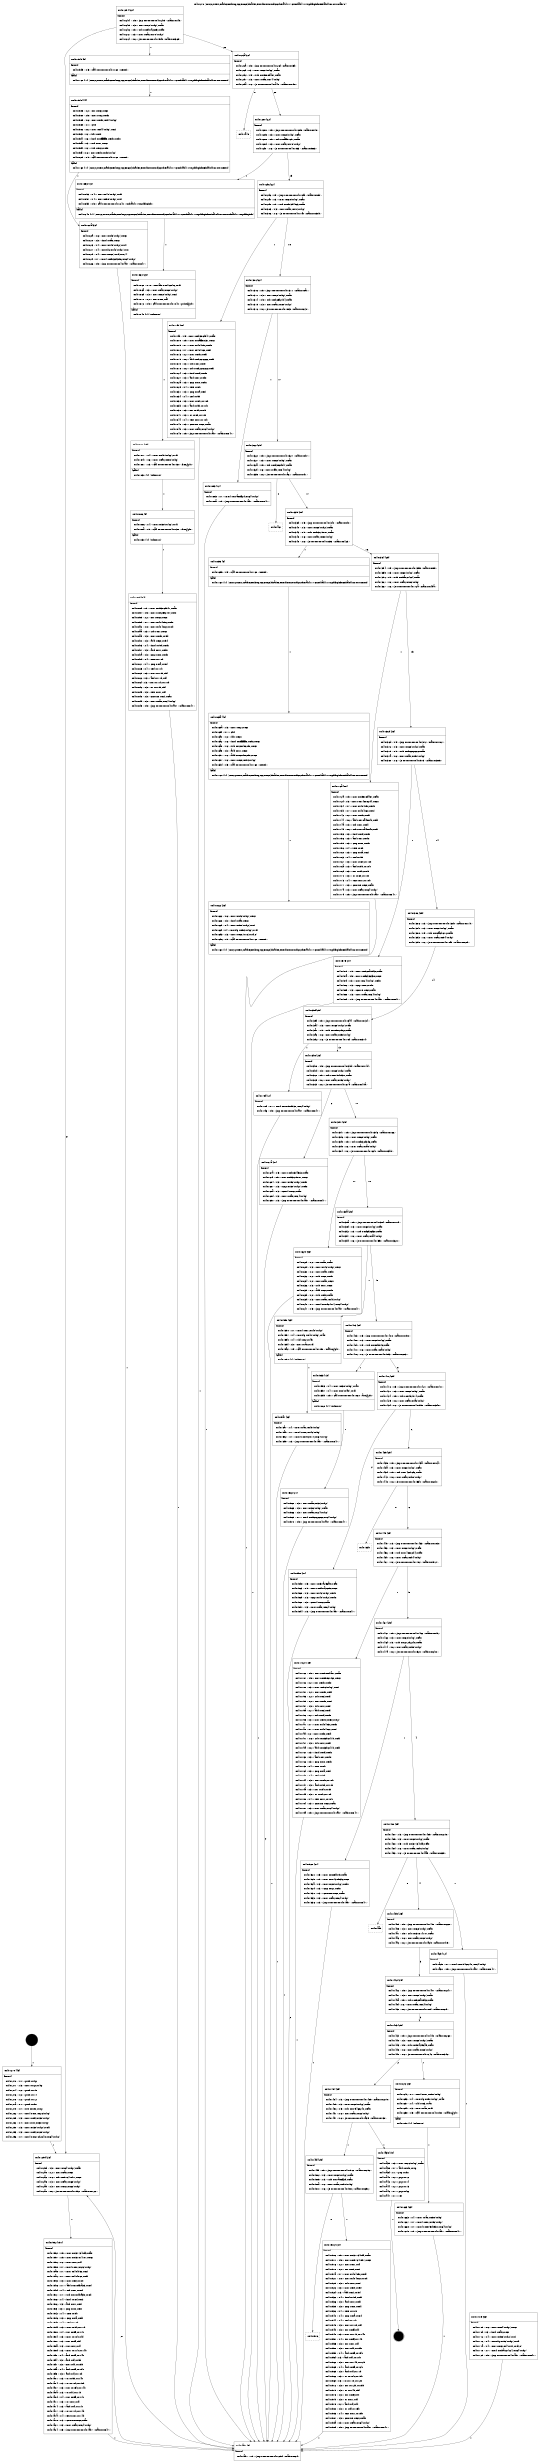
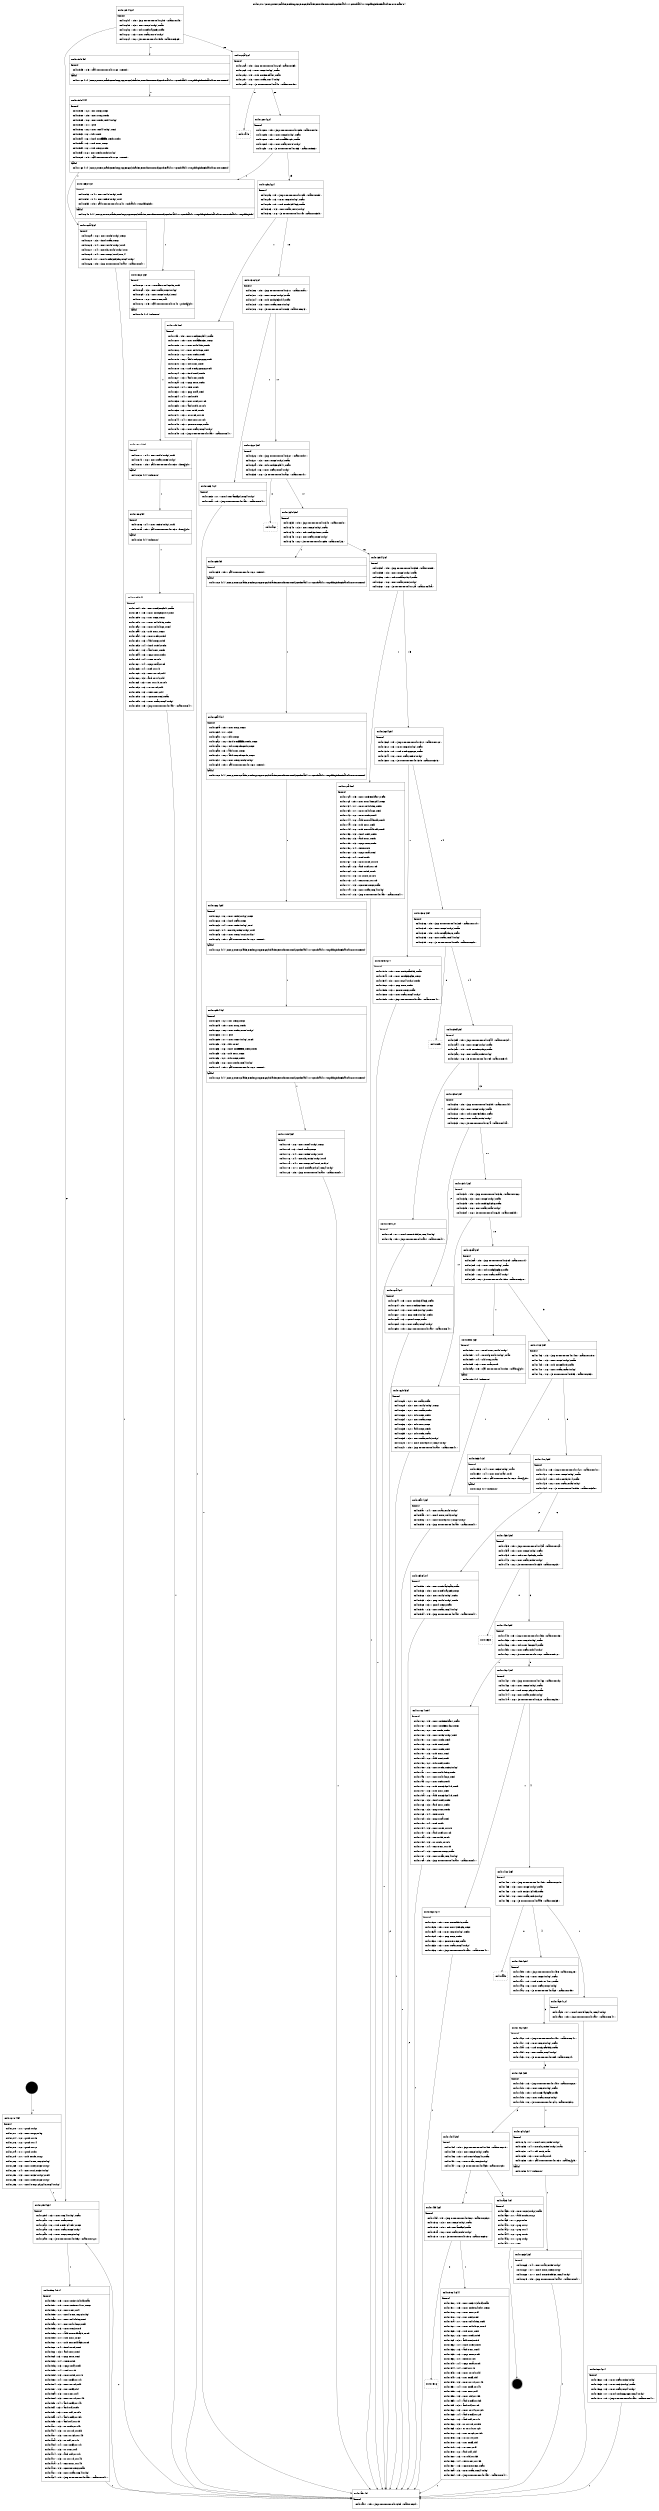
none -> (286, 1044)
none -> (435, 1044)
(340, 1450) -> none
